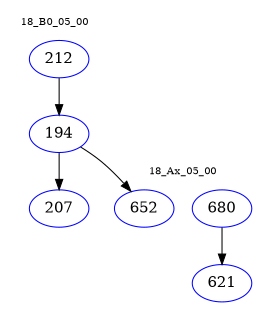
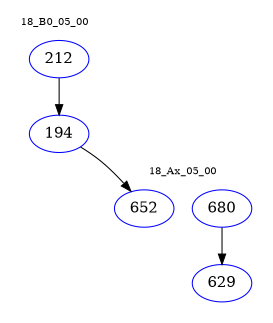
(59, 209) -> none
(222, 283) -> (222, 283)
